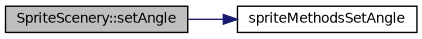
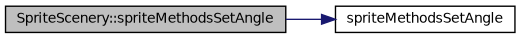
(97, 19) -> (146, 19)
